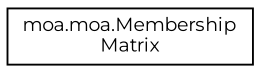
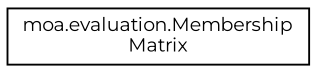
(130, 37) -> (158, 37)
